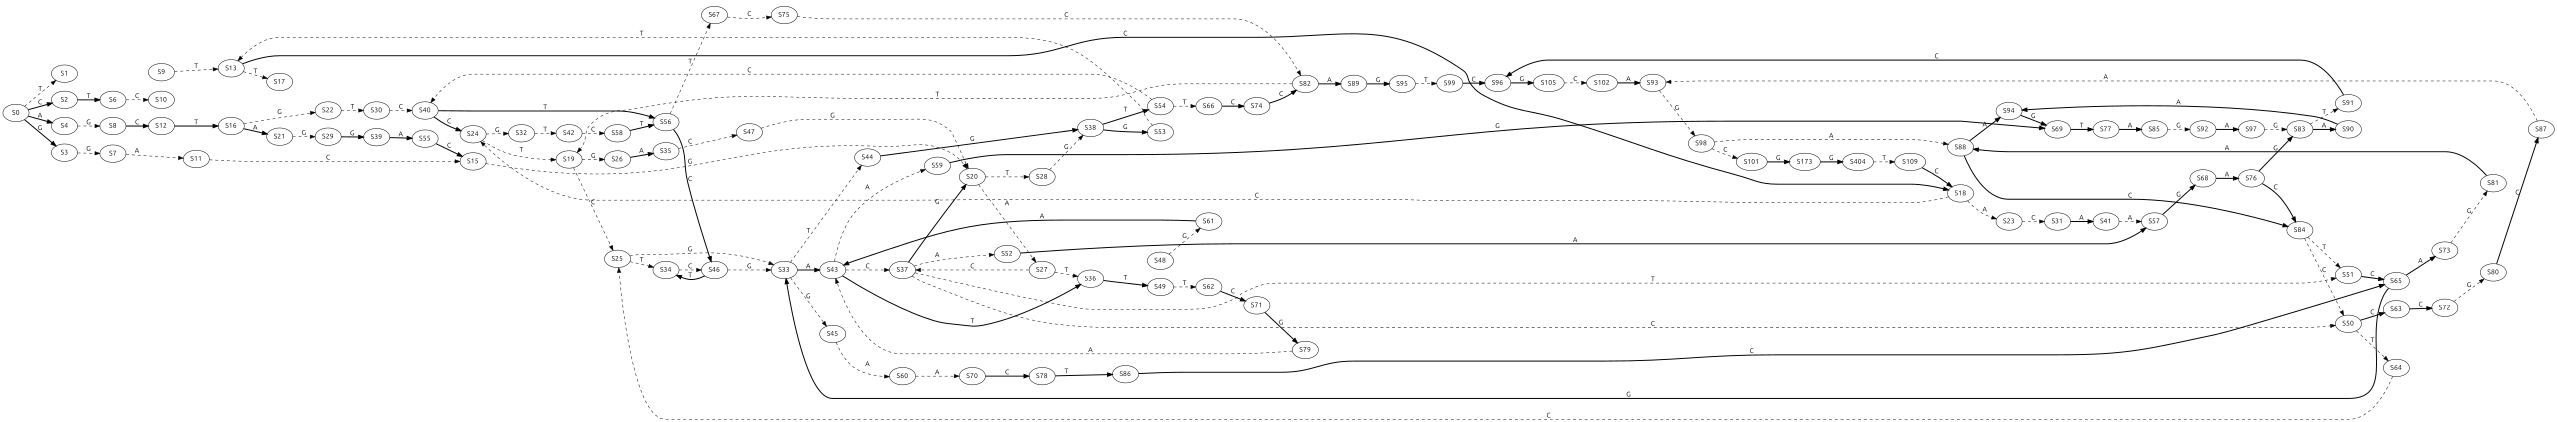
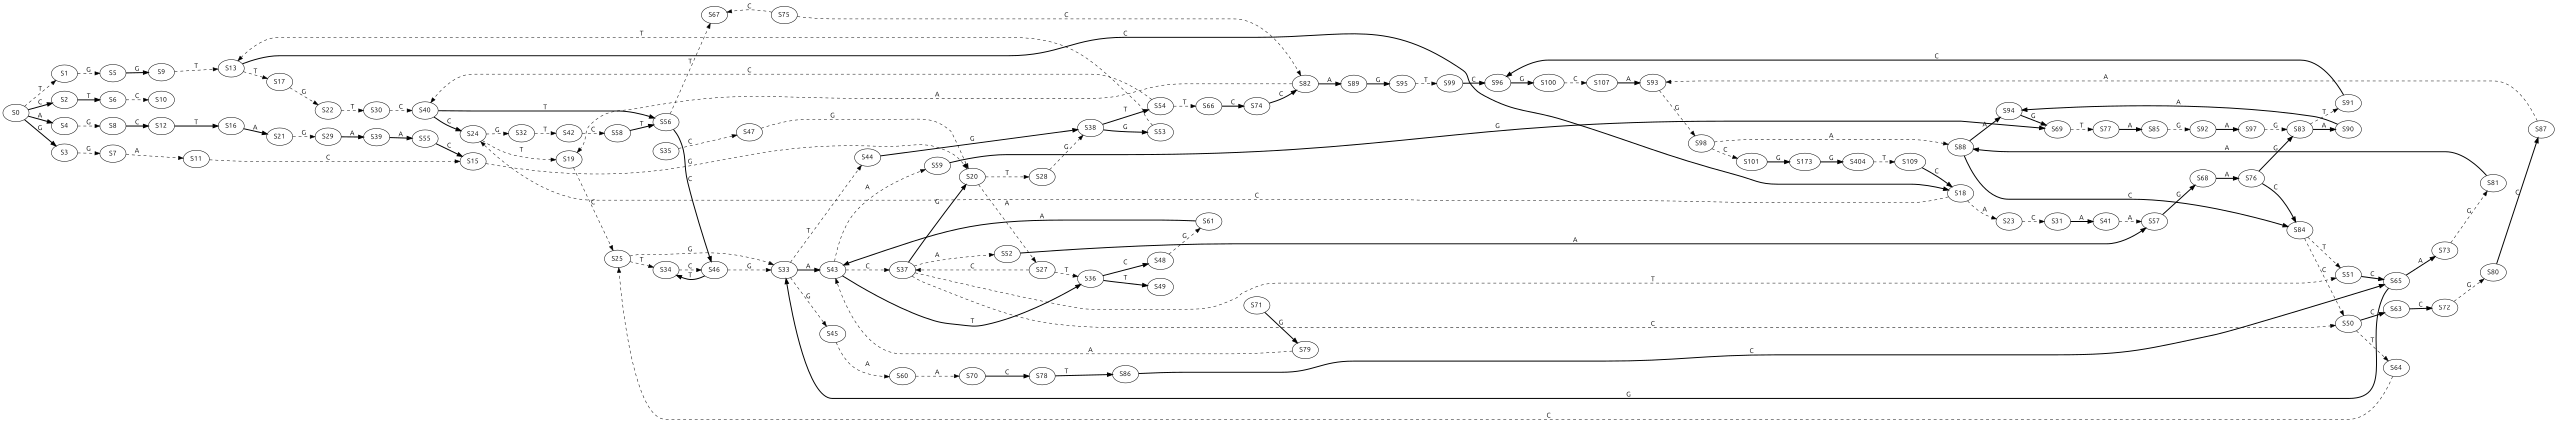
(747, 18) -> (752, 10)
none -> (113, 73)
(1549, 83) -> (1549, 83)
(1602, 83) -> (1602, 83)
(937, 95) -> (937, 95)
(277, 118) -> (302, 95)
(2079, 129) -> (2079, 129)
(352, 134) -> (352, 134)
(618, 159) -> none
none -> (1123, 270)
(1209, 287) -> none
